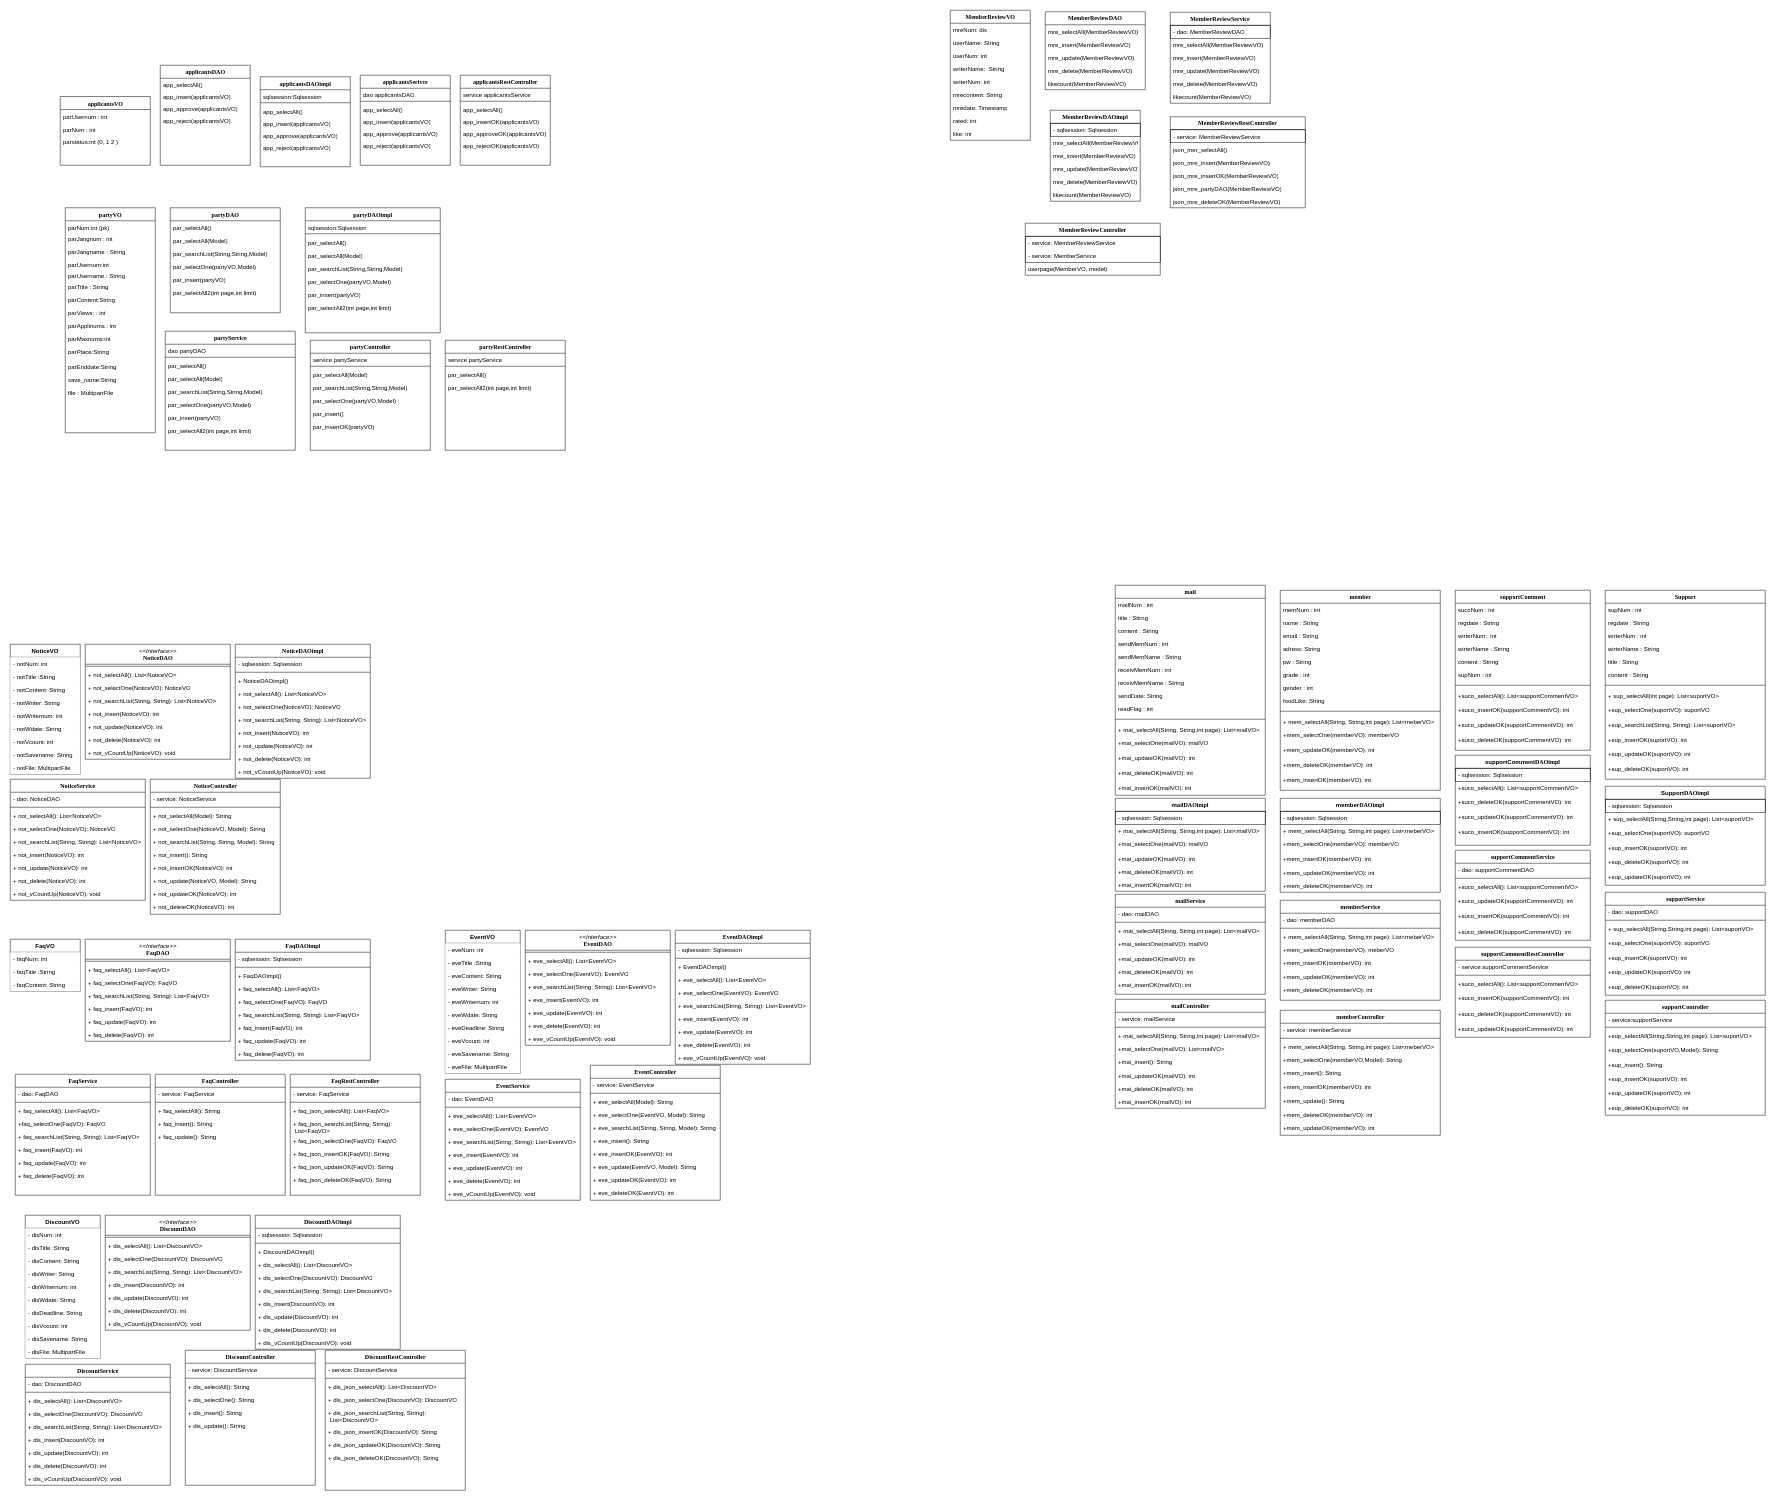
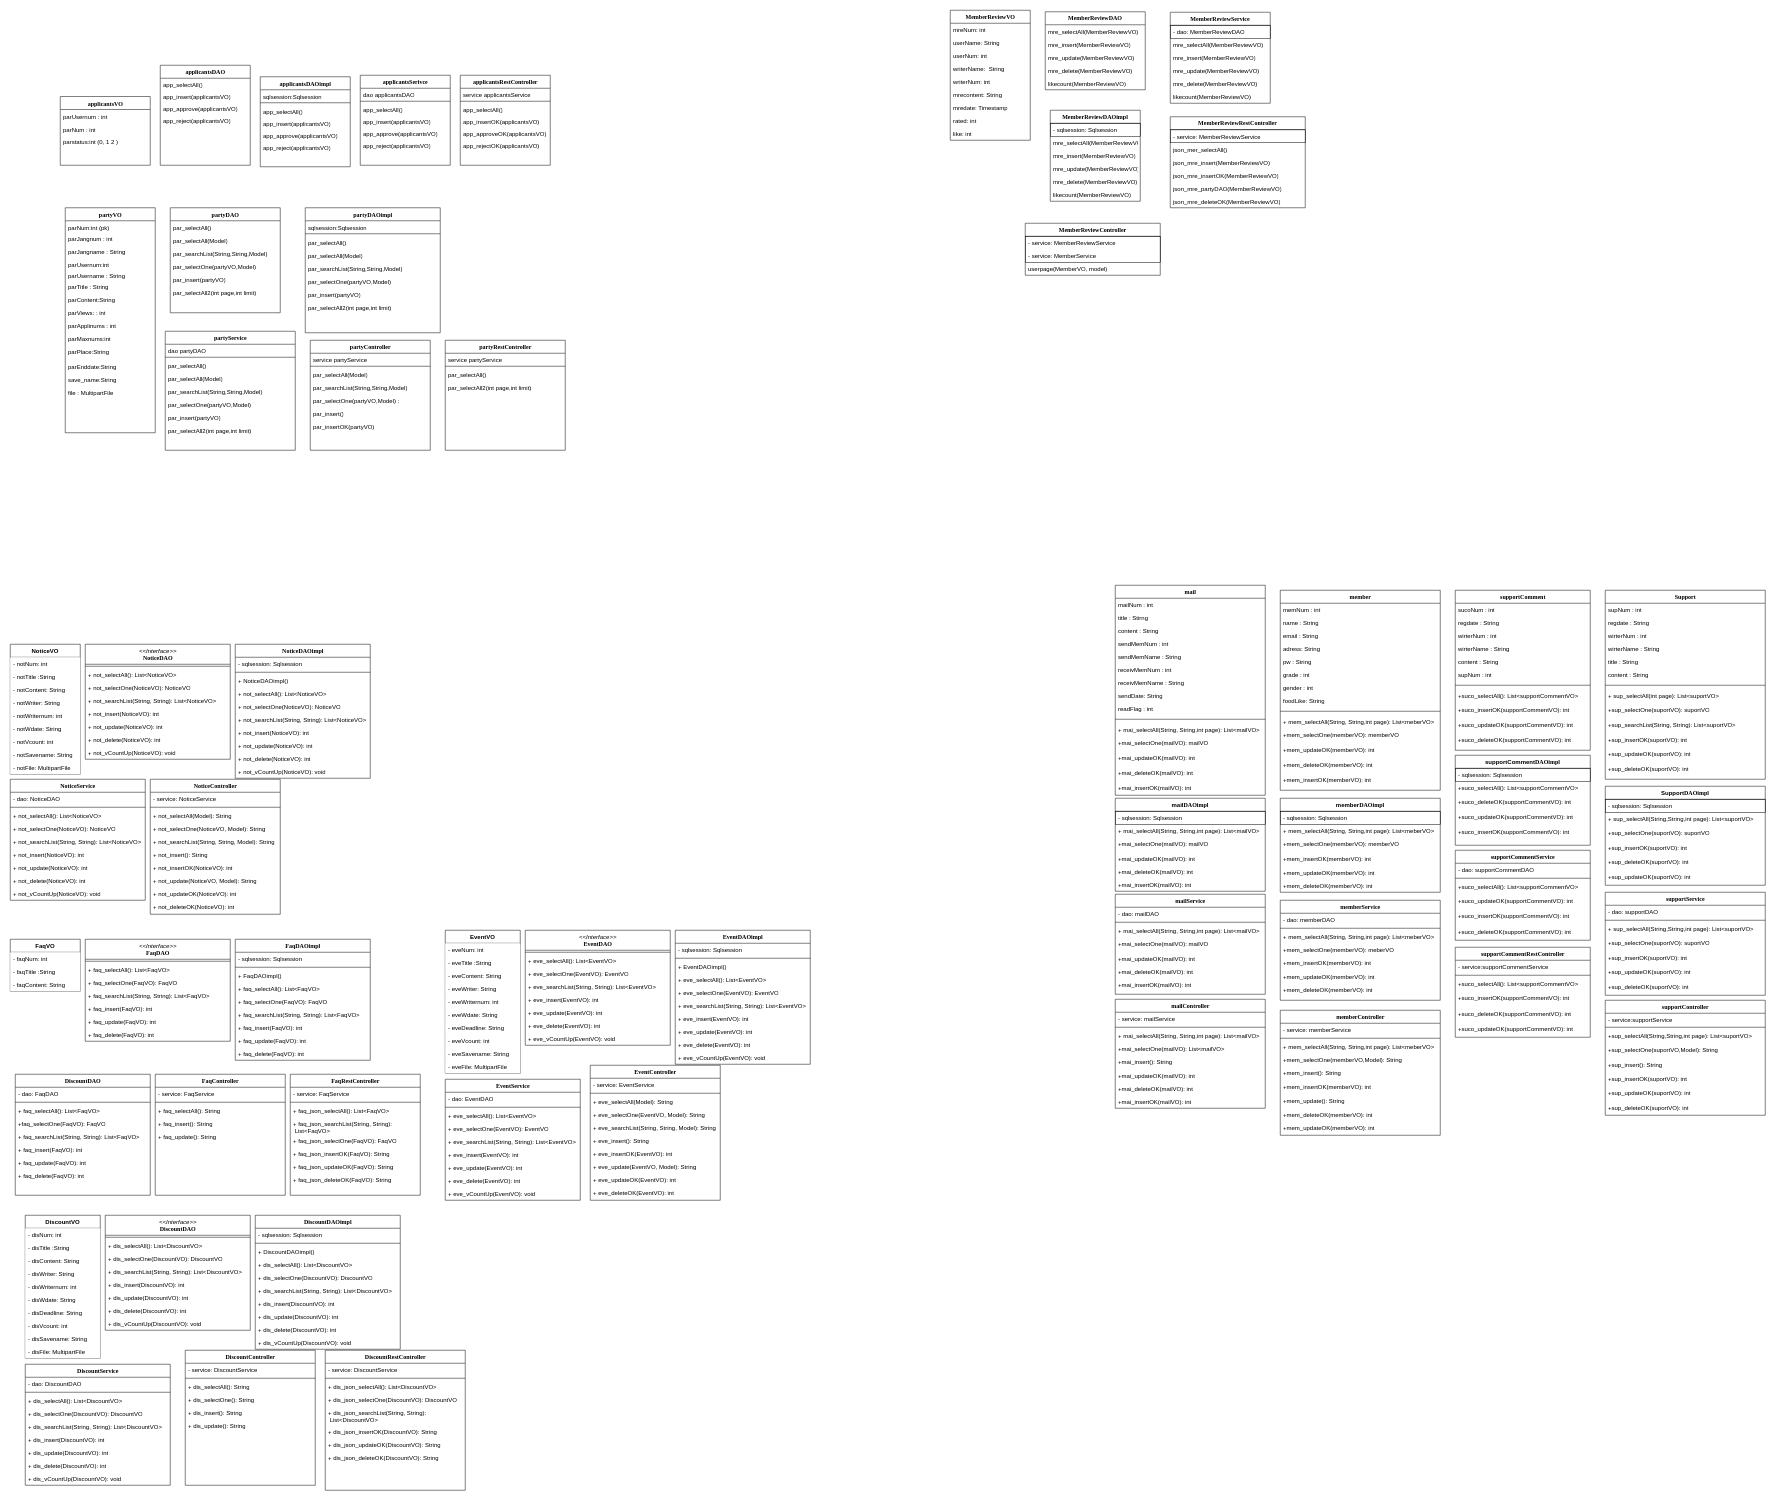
(969, 30) -> (969, 30)
(83, 1081) -> (83, 1081)
